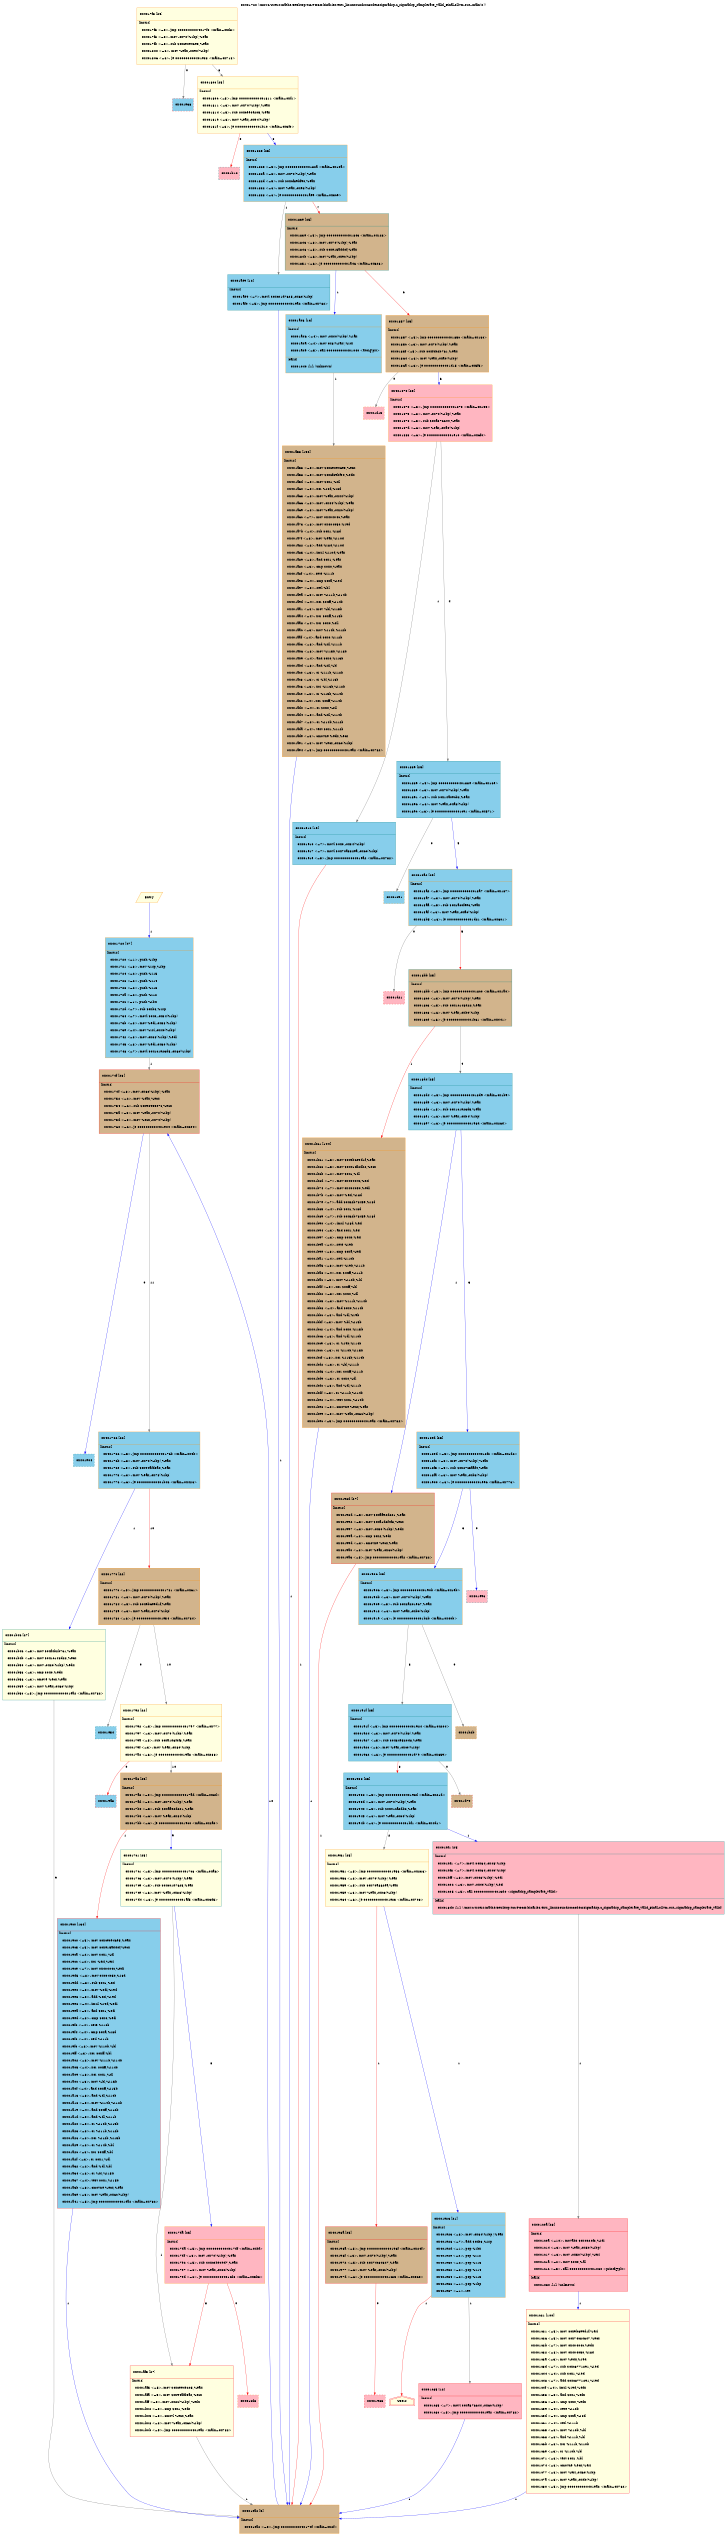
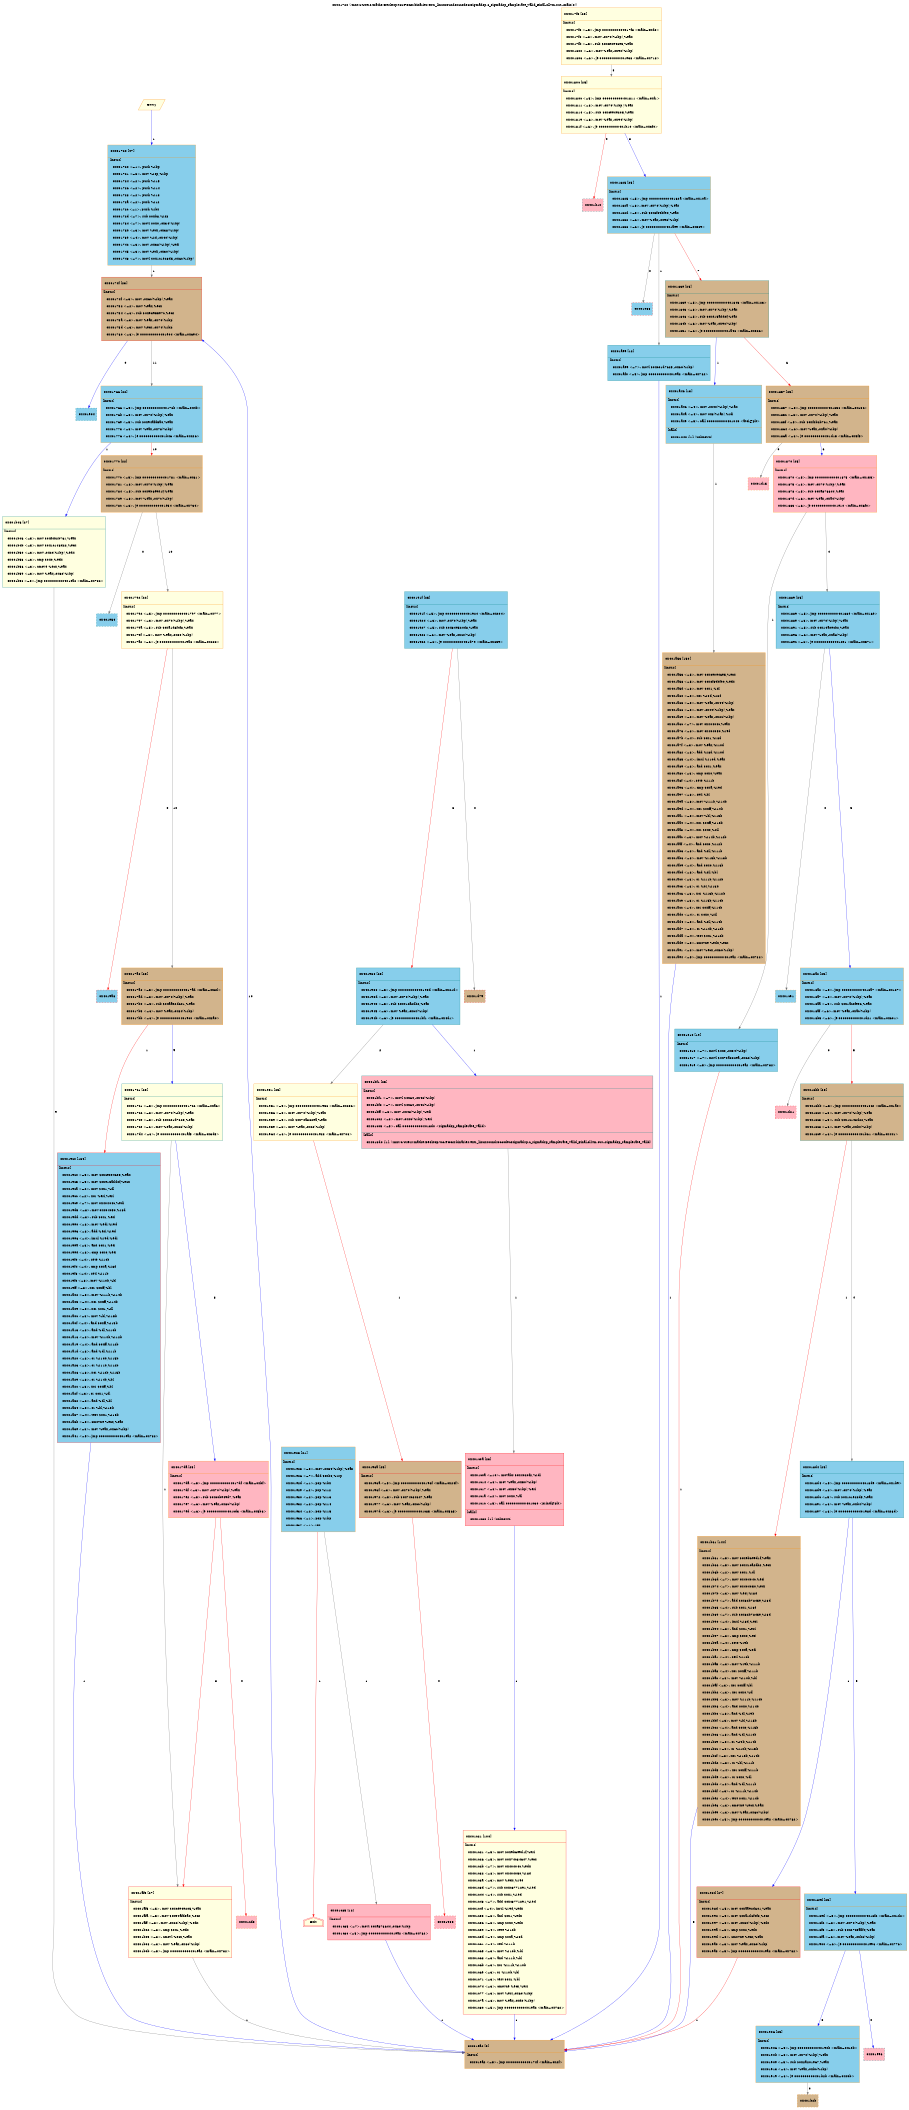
(184, 80) -> (649, 267)
(405, 1663) -> none
(311, 1801) -> (693, 1922)
(421, 2058) -> none
(402, 2401) -> (313, 1922)
